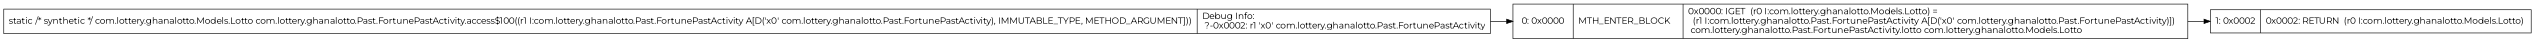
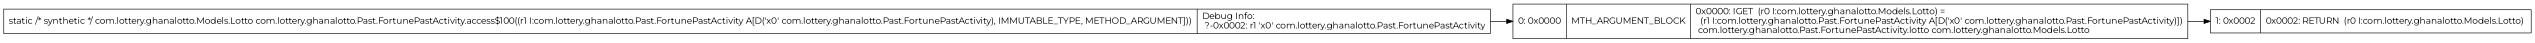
(1624, 21) -> (1628, 21)
